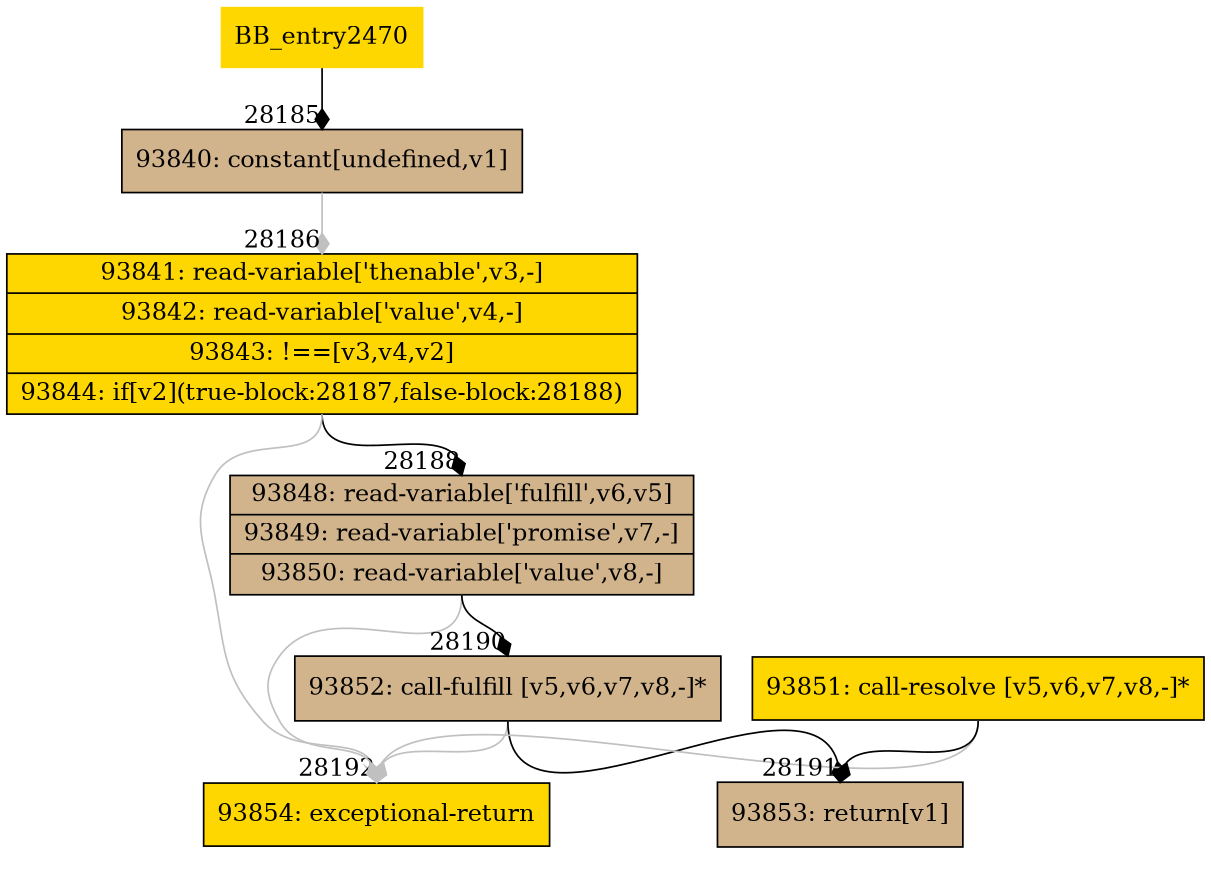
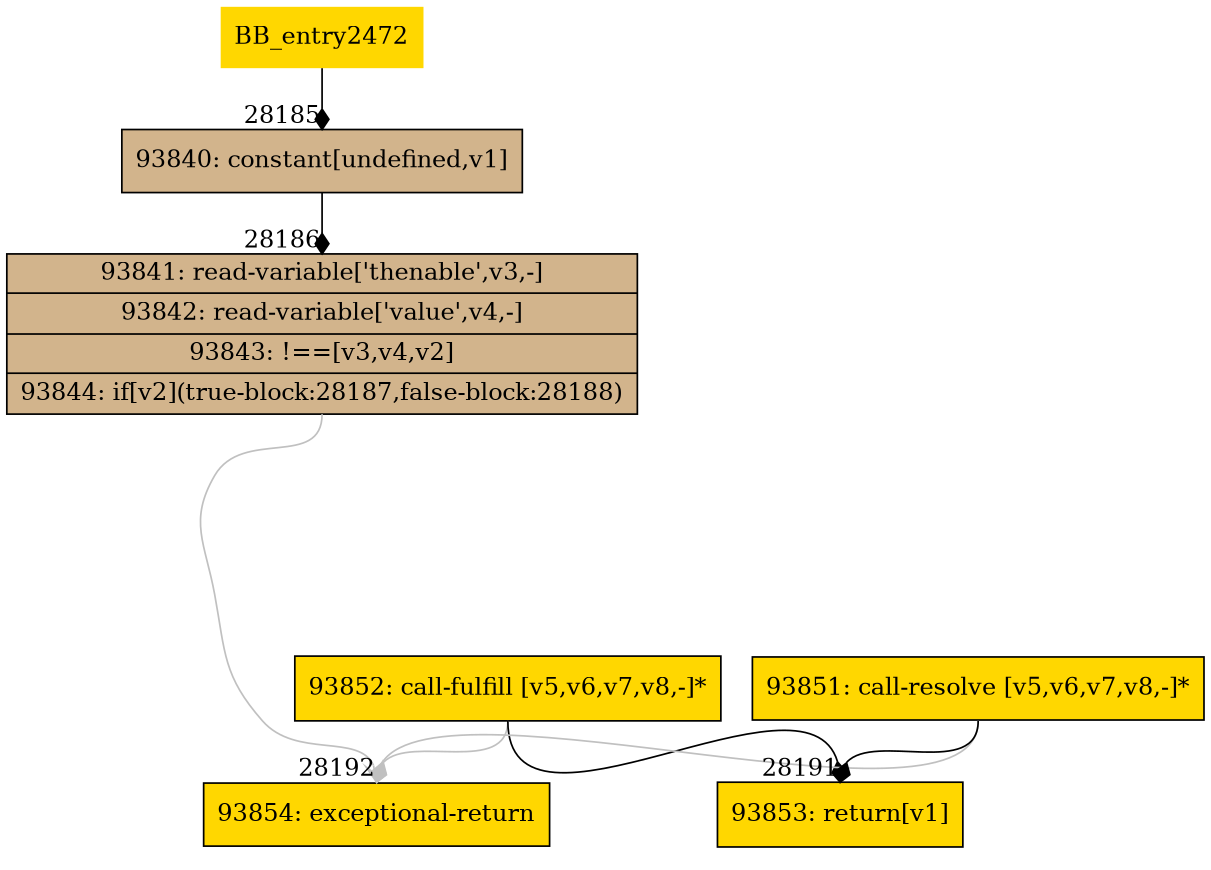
(322, 37) -> (322, 37)
(322, 213) -> (322, 213)
(322, 334) -> (322, 334)
(462, 535) -> none
(508, 688) -> (508, 688)
(840, 815) -> (840, 815)
